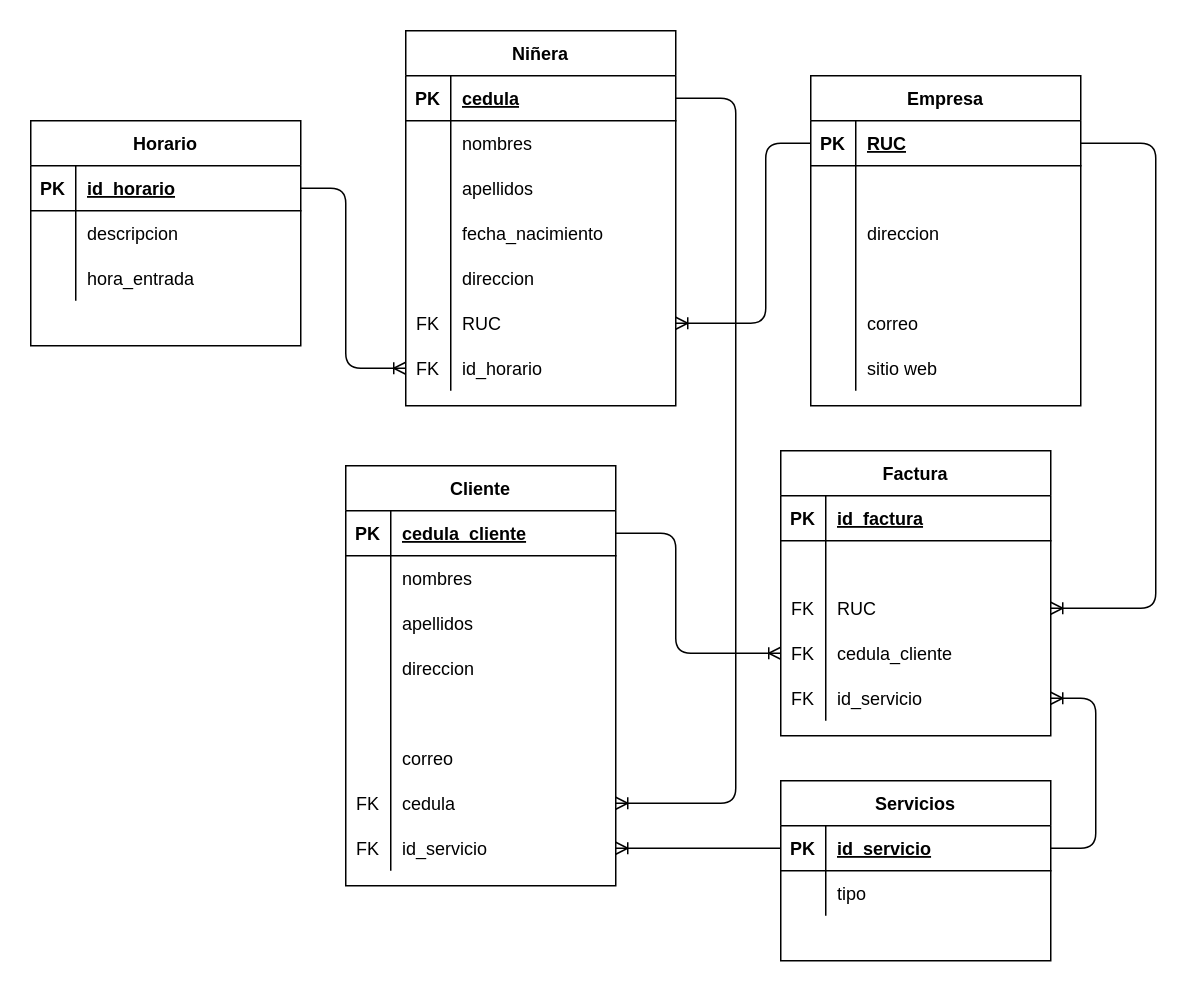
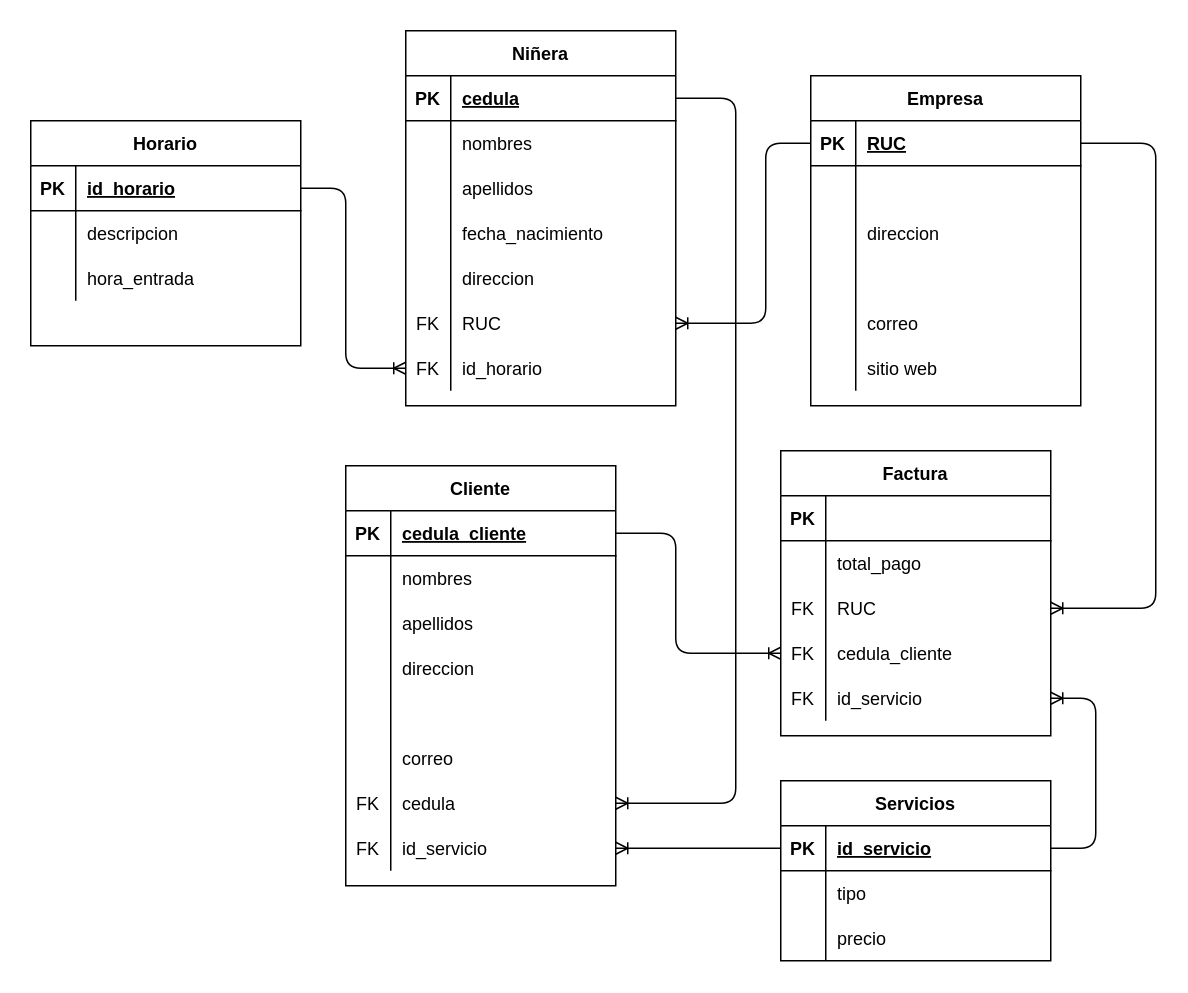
(938, 518) -> none
none -> (938, 563)
none -> (938, 938)
